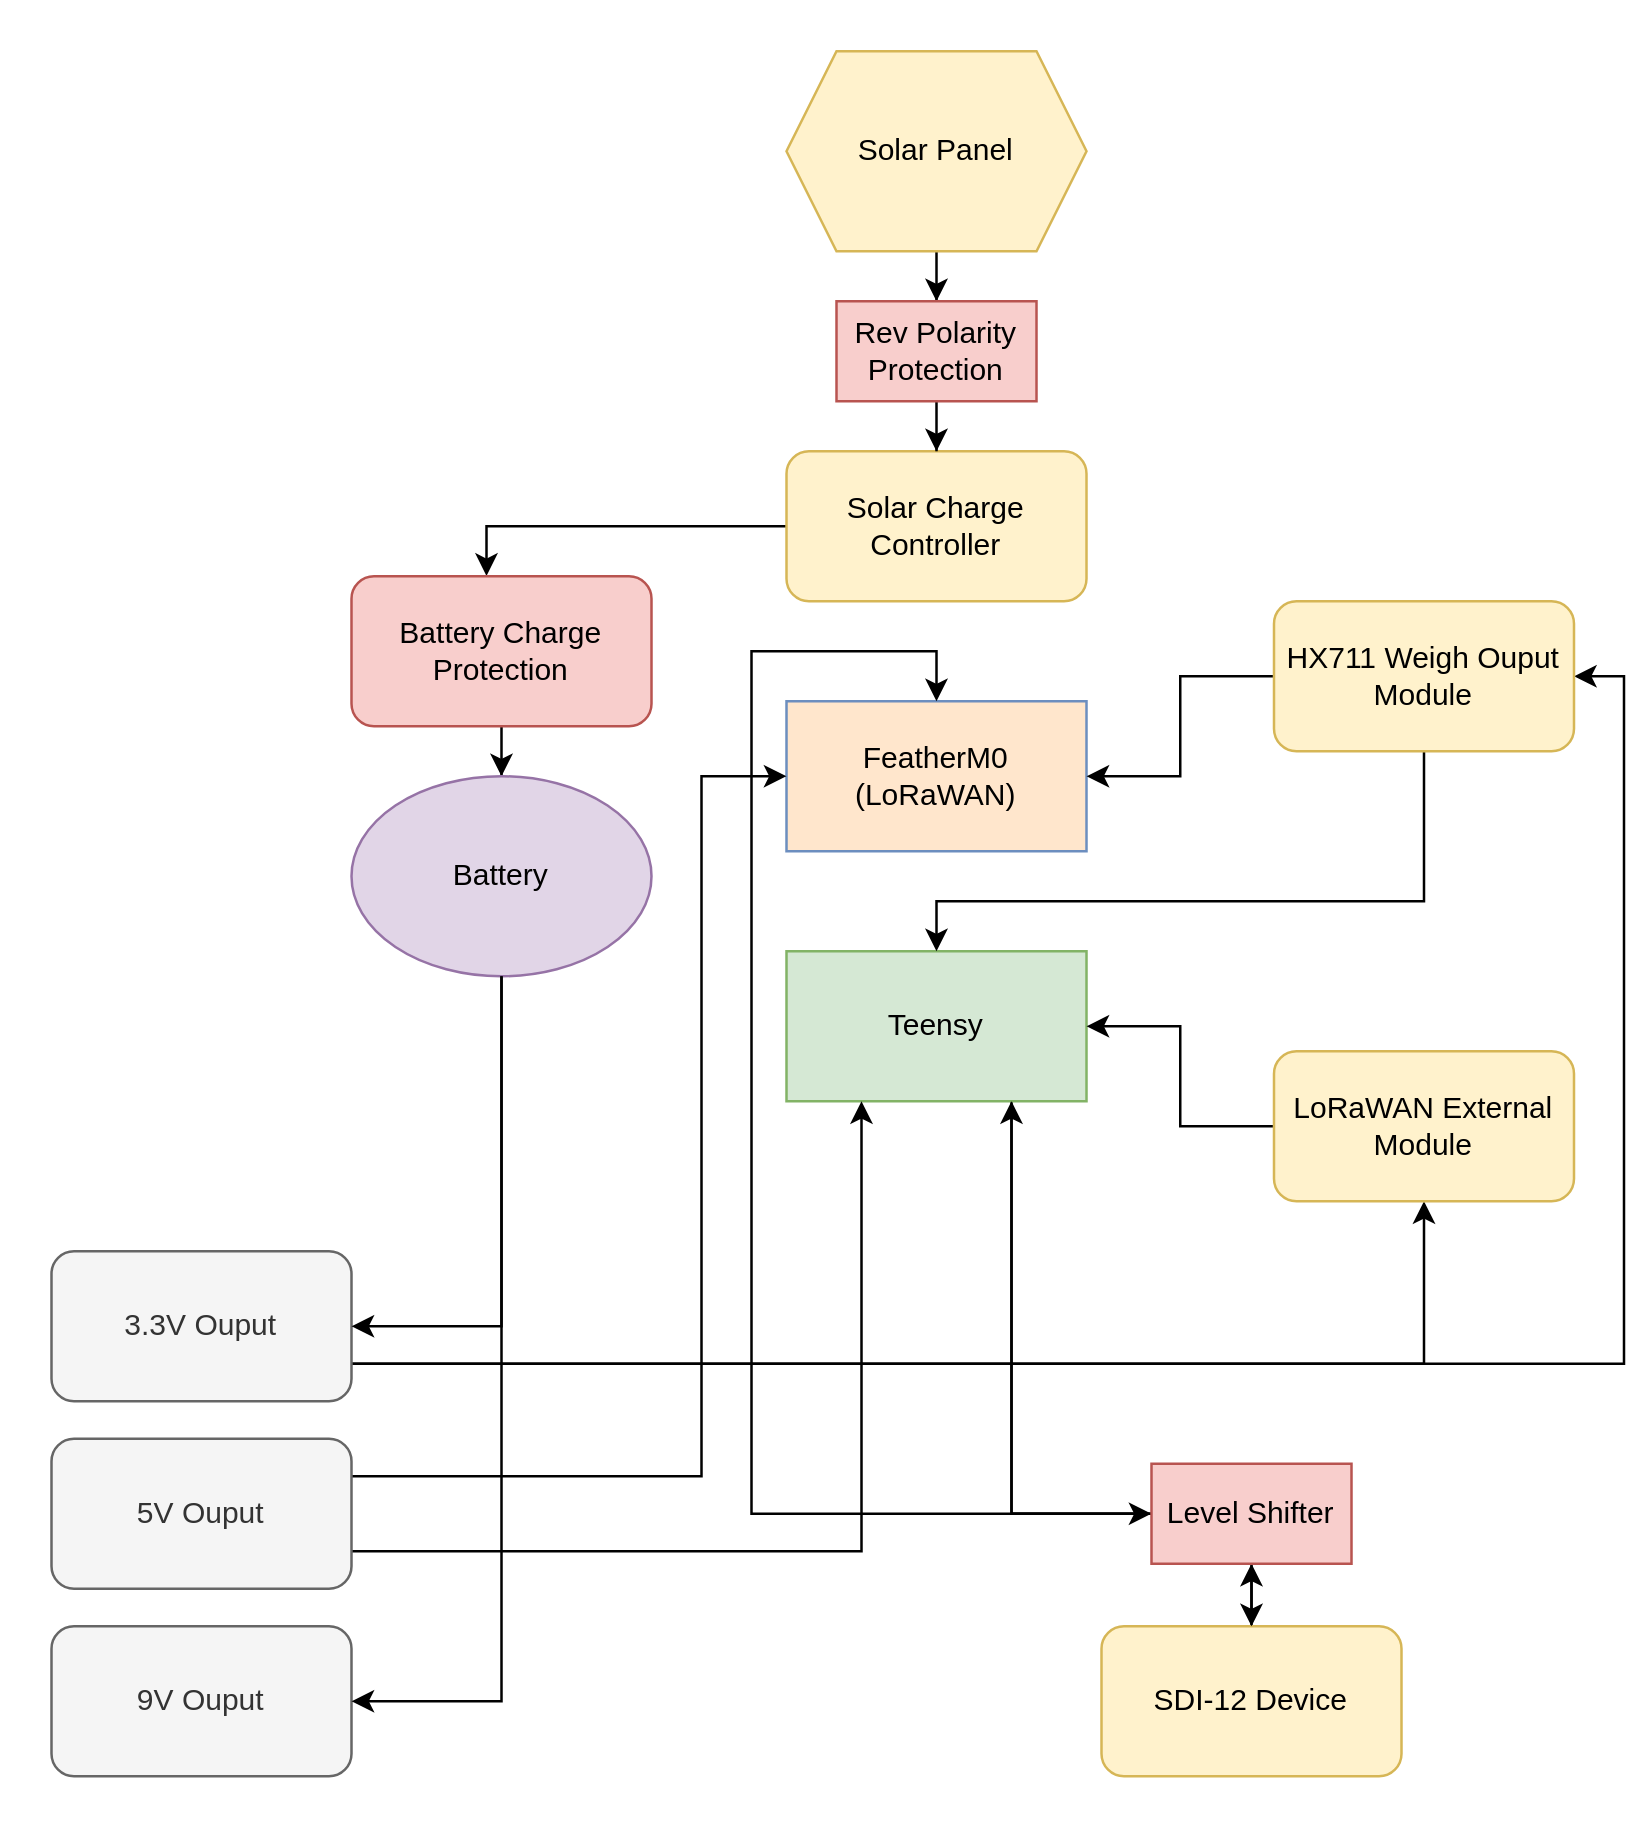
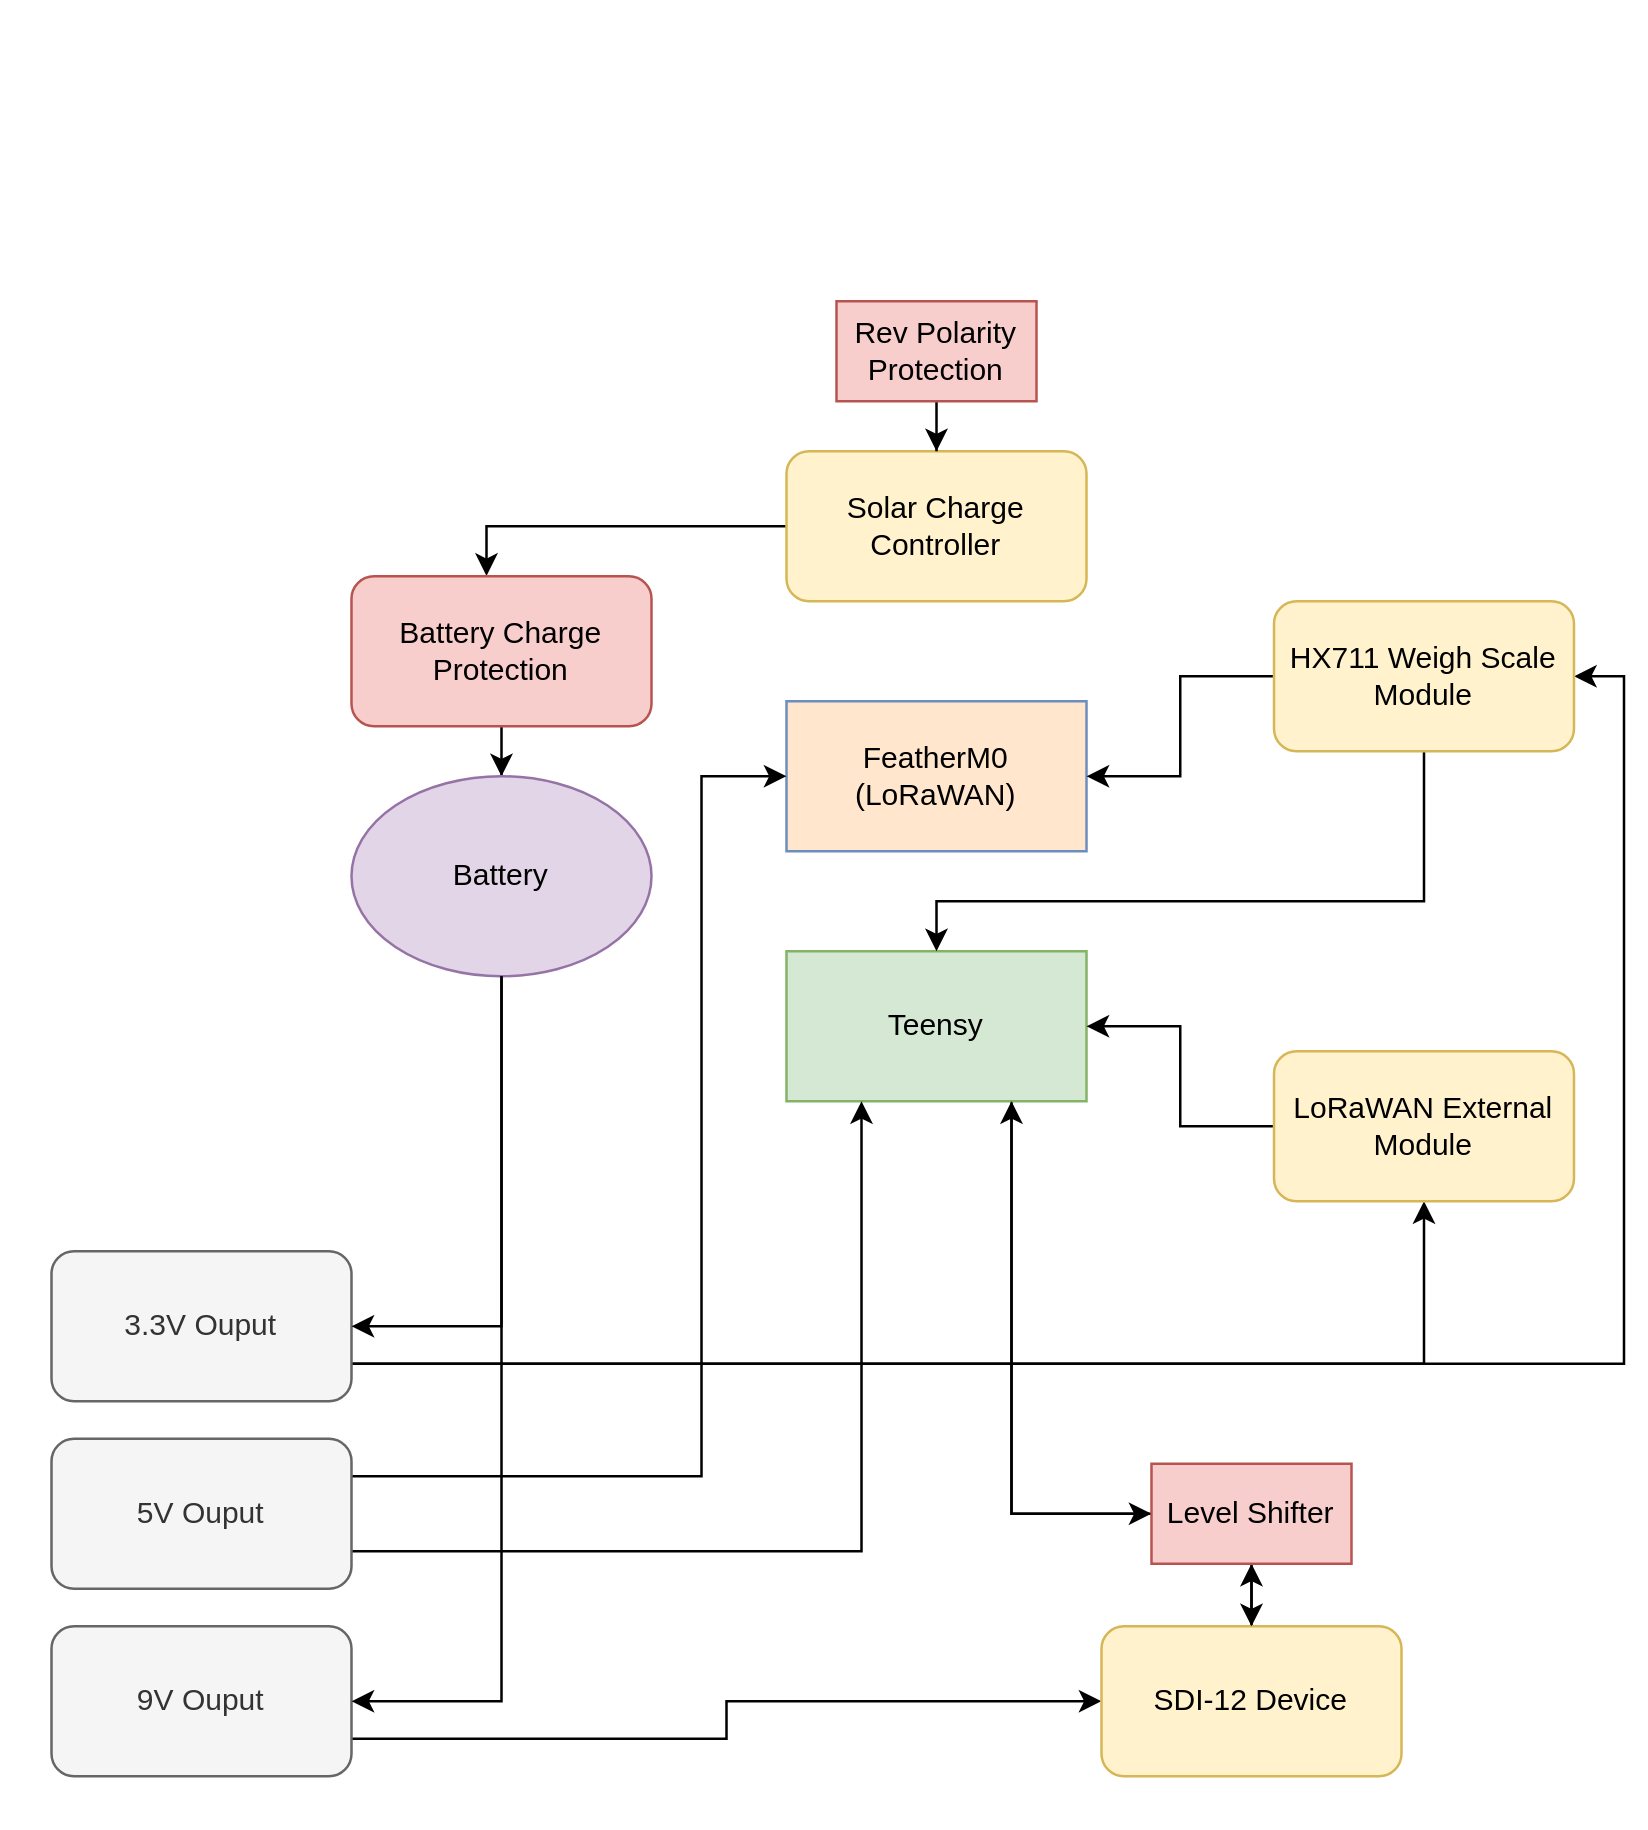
(936, 151) -> none
(936, 284) -> none
(1424, 676) -> (1424, 676)
(751, 1070) -> none
none -> (726, 1729)
